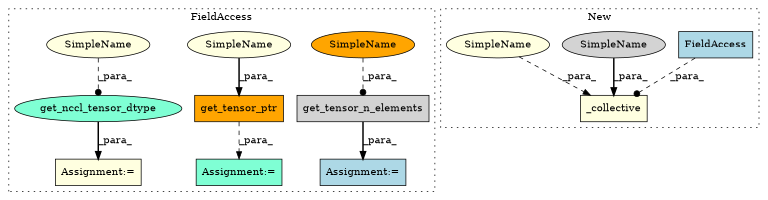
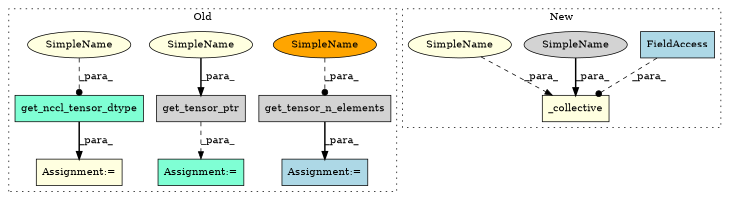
(222, 17) -> (203, 17)
(98, 109) -> (79, 109)
(239, 109) -> (201, 109)
